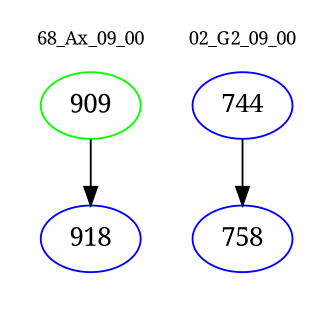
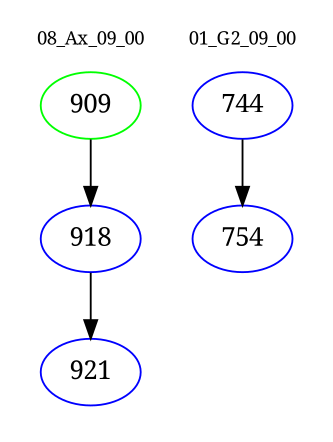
(91, 40) -> (91, 40)
(243, 40) -> (243, 40)
(243, 239) -> (243, 239)
none -> (91, 372)
